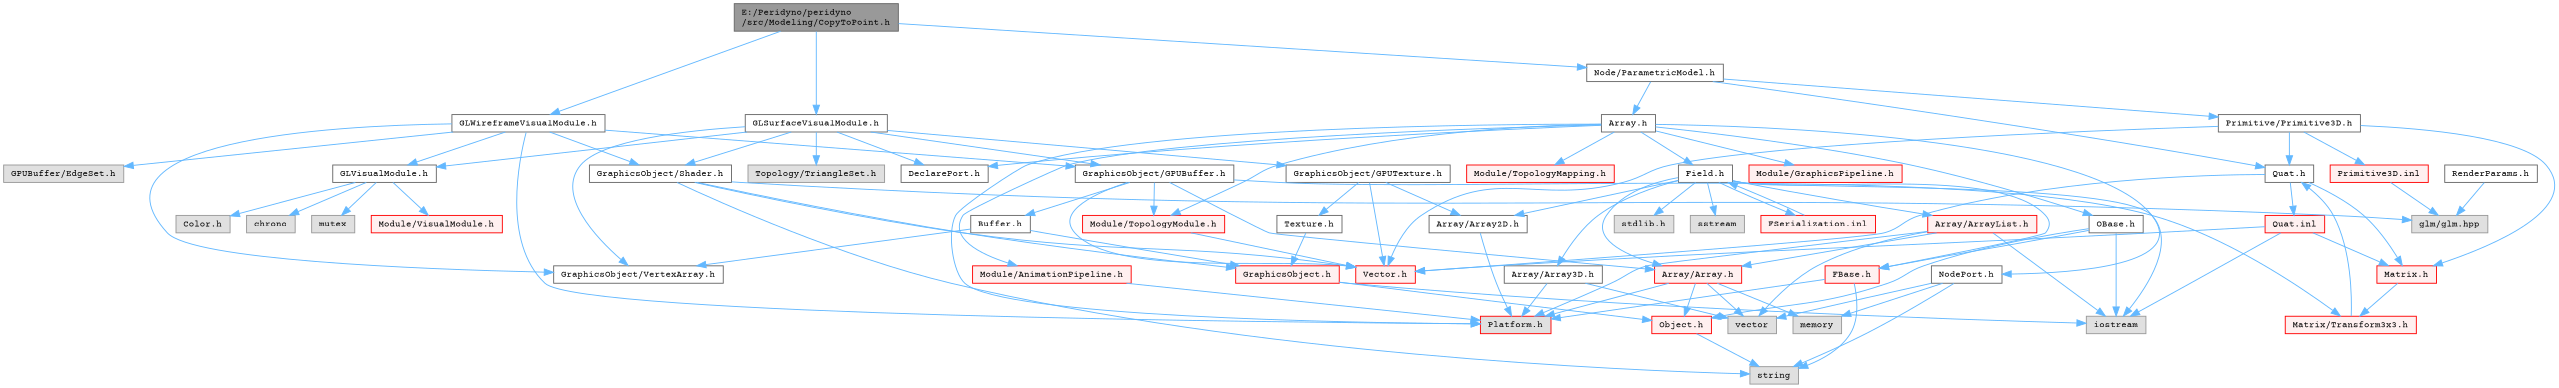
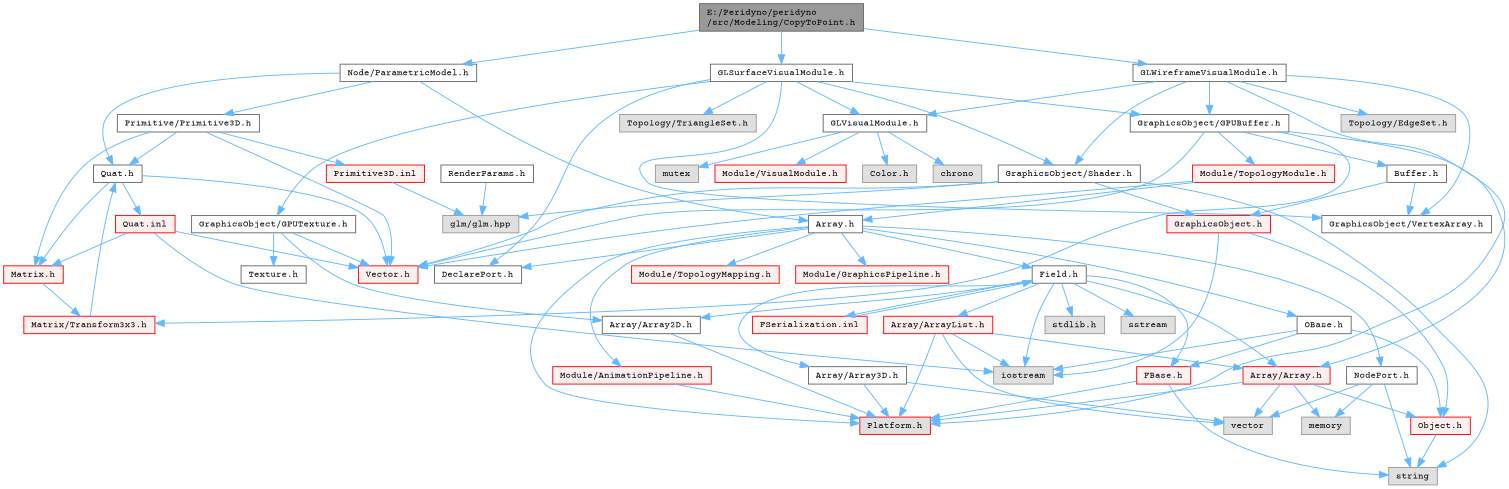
(1384, 142) -> (1034, 201)
(64, 174) -> (1398, 123)
(1300, 245) -> none
